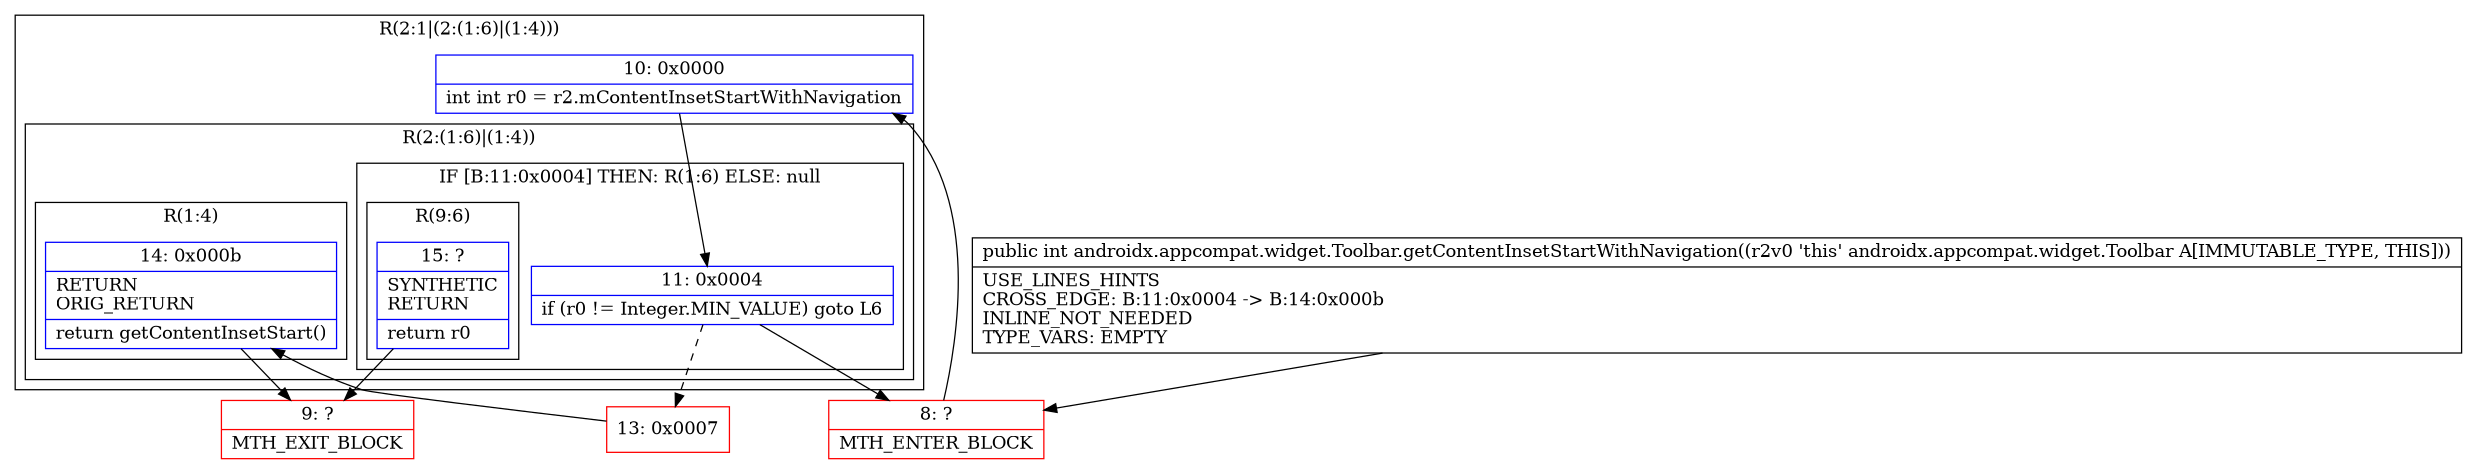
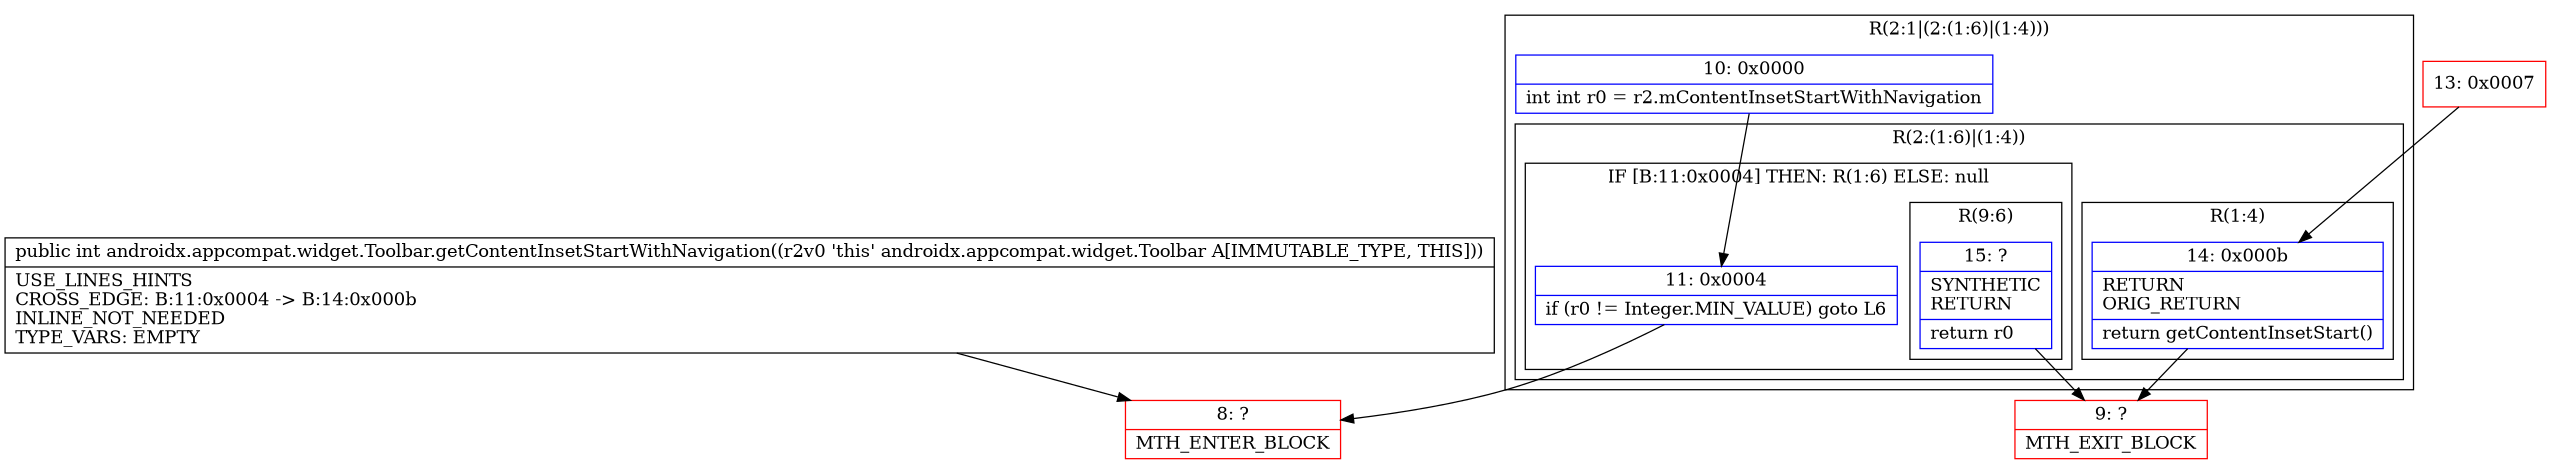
(957, 254) -> none
(691, 359) -> none
